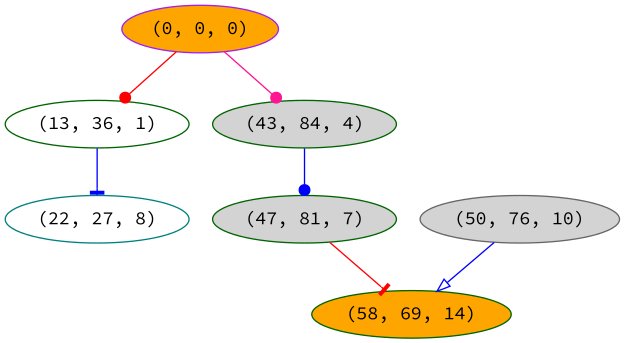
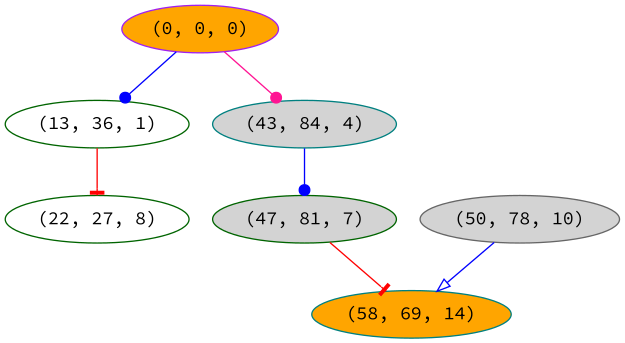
(153, 73) -> (153, 73)
(305, 124) -> (305, 124)
(97, 169) -> (97, 169)
(97, 219) -> (97, 219)
(520, 219) -> (520, 219)
(411, 314) -> (411, 314)
